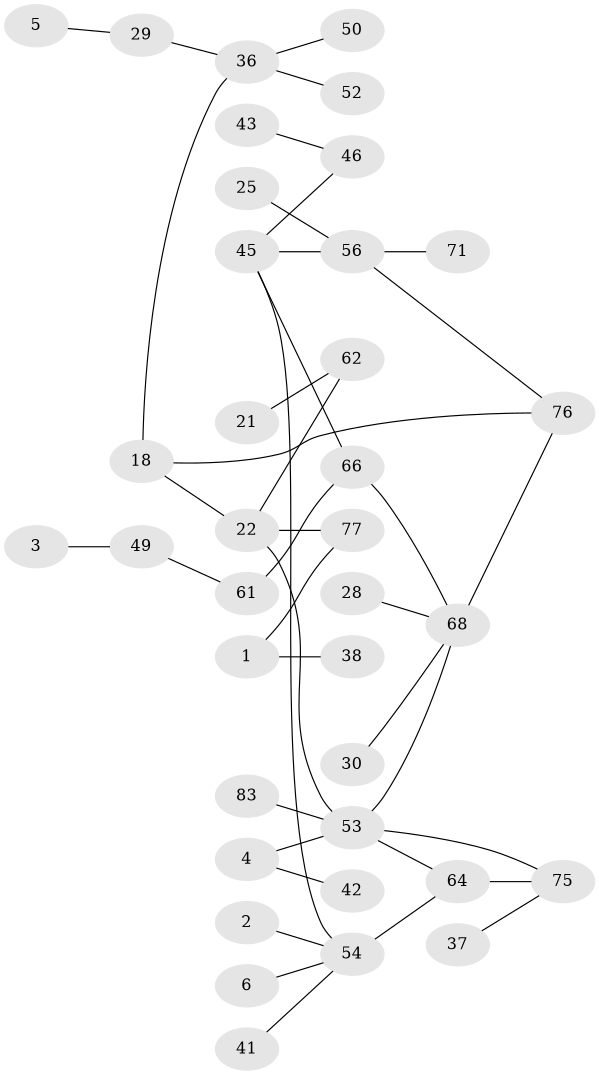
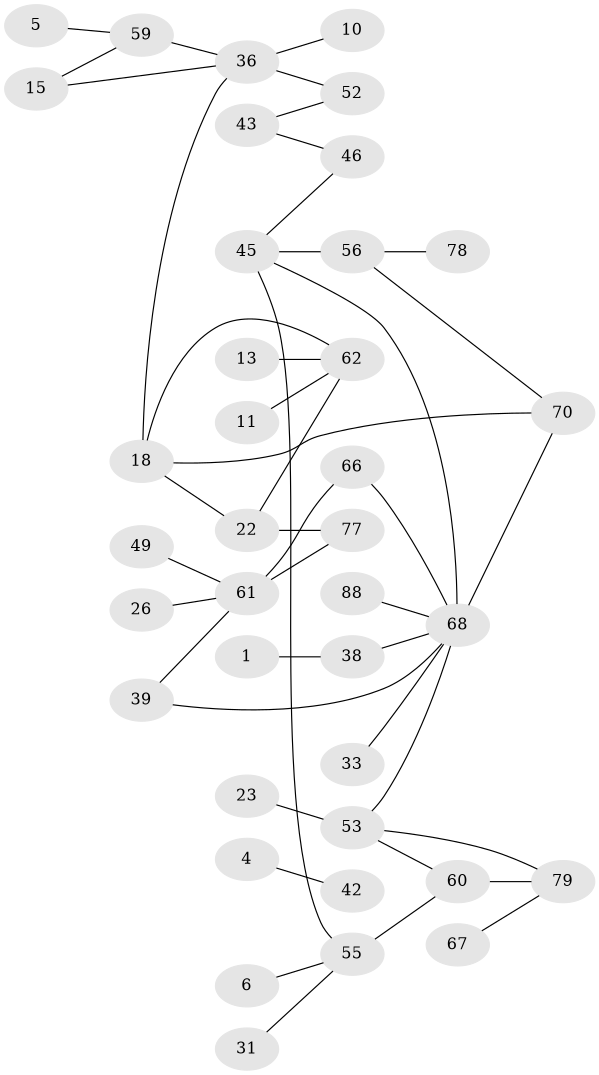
(352, 30) -> (352, 30)
(142, 35) -> (142, 35)
none -> (36, 89)
none -> (300, 109)
(247, 189) -> none
(458, 252) -> (458, 252)
none -> (209, 332)
none -> (247, 359)
(300, 359) -> (423, 399)
(563, 413) -> (563, 413)
(247, 423) -> (247, 423)
(36, 547) -> none
(300, 594) -> (300, 562)
(352, 594) -> (352, 594)
none -> (142, 610)
none -> (405, 641)
(300, 679) -> none
none -> (142, 700)
(352, 765) -> (352, 765)
(247, 796) -> (247, 796)
(294, 845) -> none
(458, 882) -> (458, 882)
(563, 882) -> (563, 882)
(247, 923) -> none
(458, 945) -> (458, 945)
(352, 954) -> (352, 954)
(247, 1049) -> (247, 1049)
